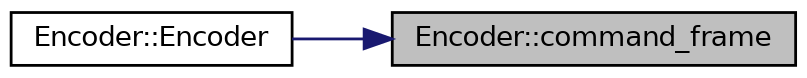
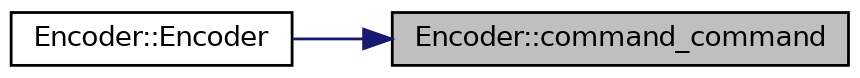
(594, 39) -> (620, 39)
